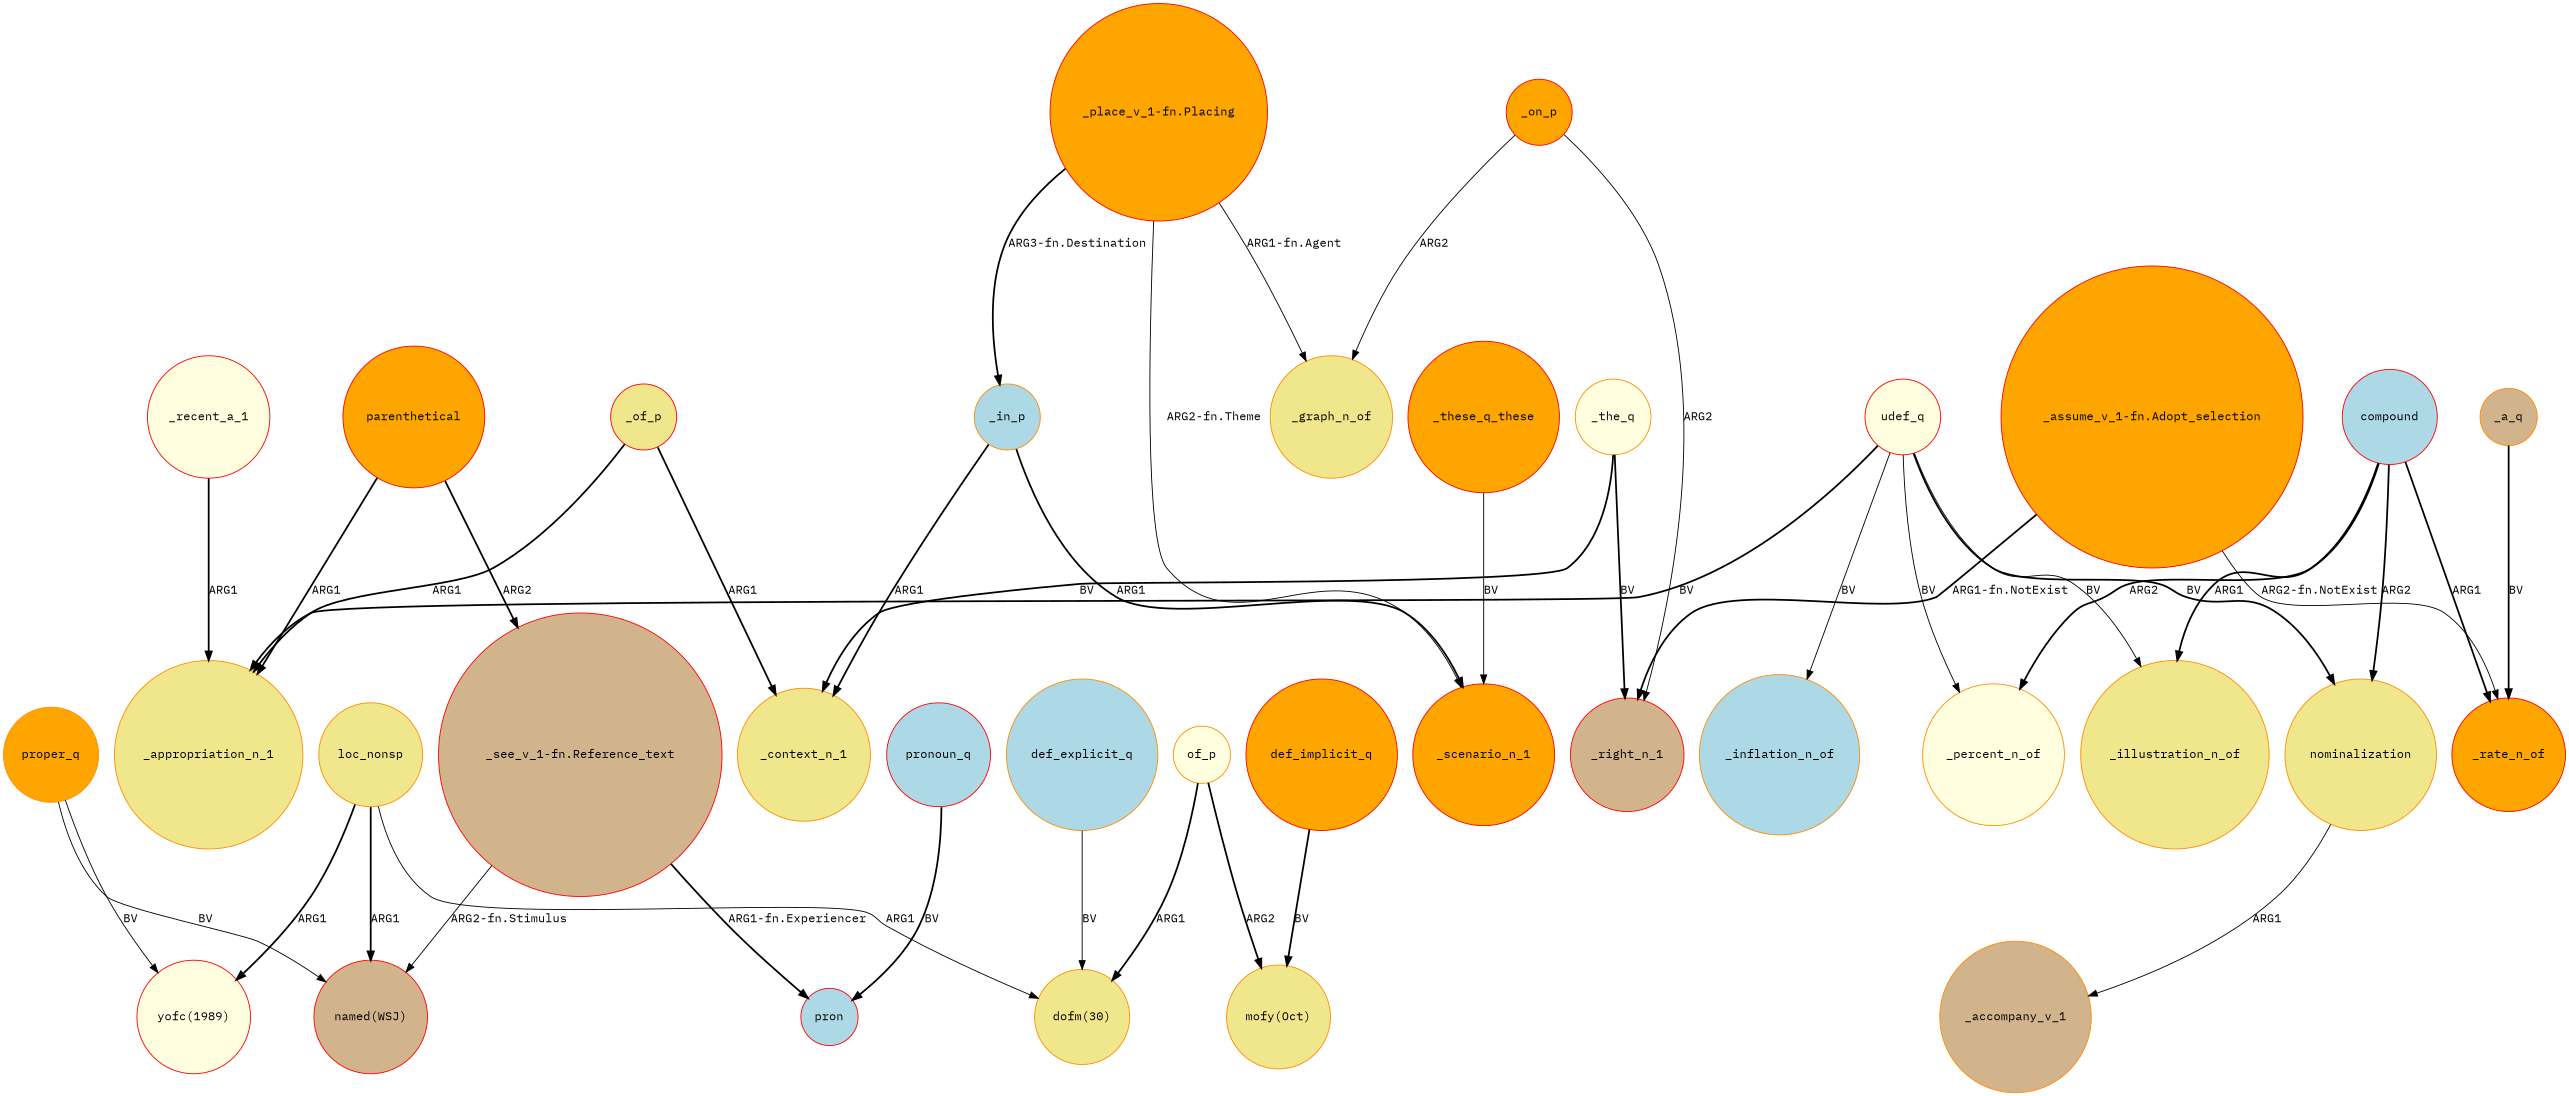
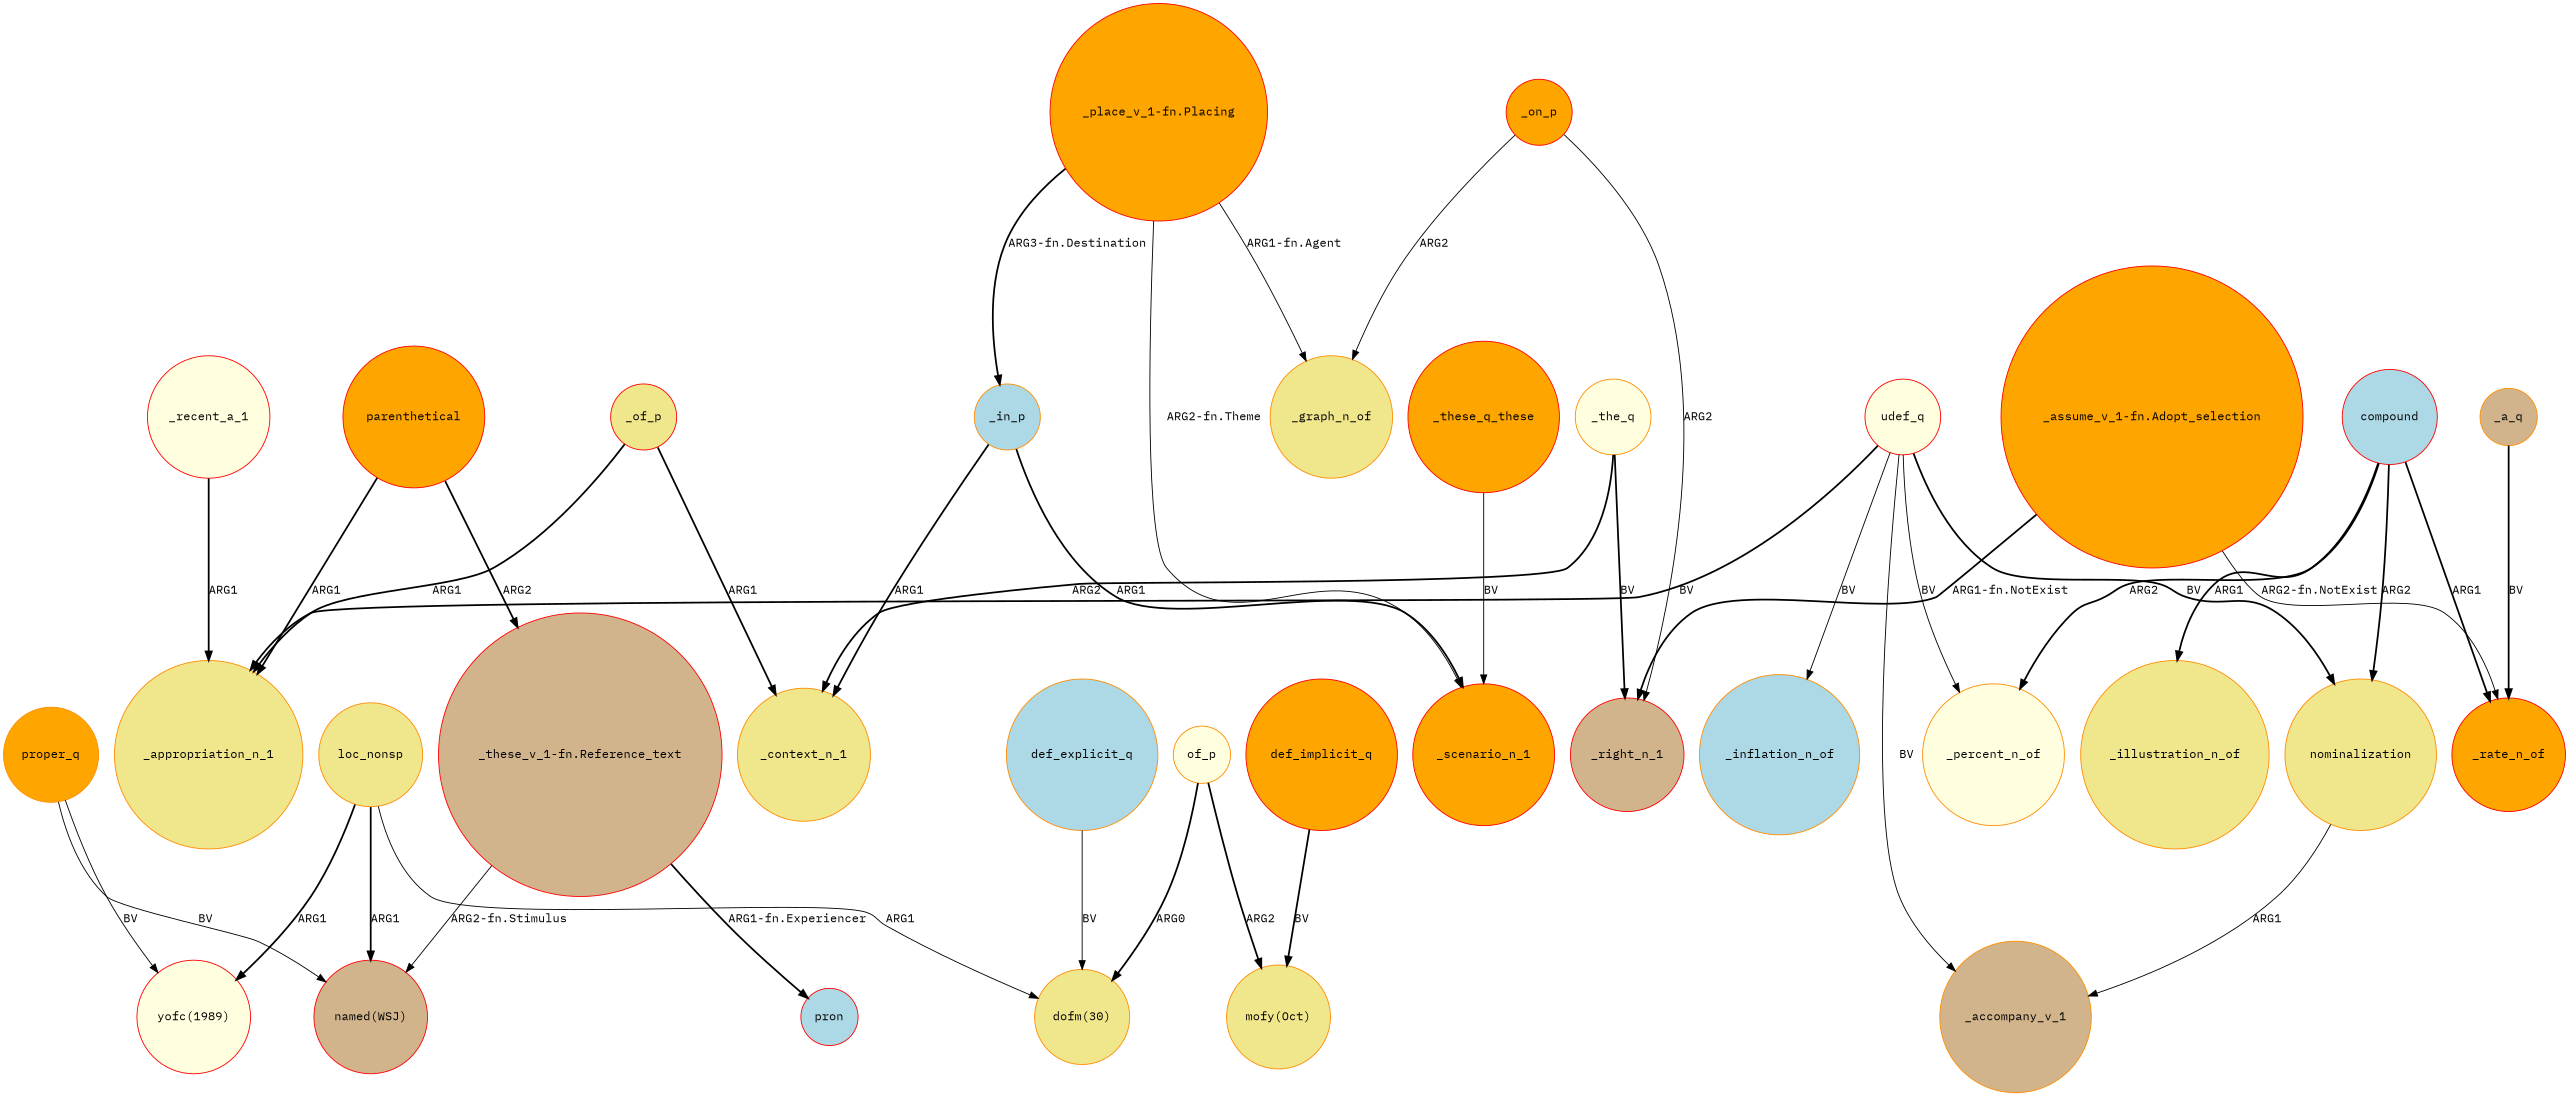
(2081, 590) -> (1883, 719)
(1087, 591) -> (1087, 591)
(580, 755) -> (580, 755)
(939, 755) -> none
(1171, 919) -> (1171, 919)
